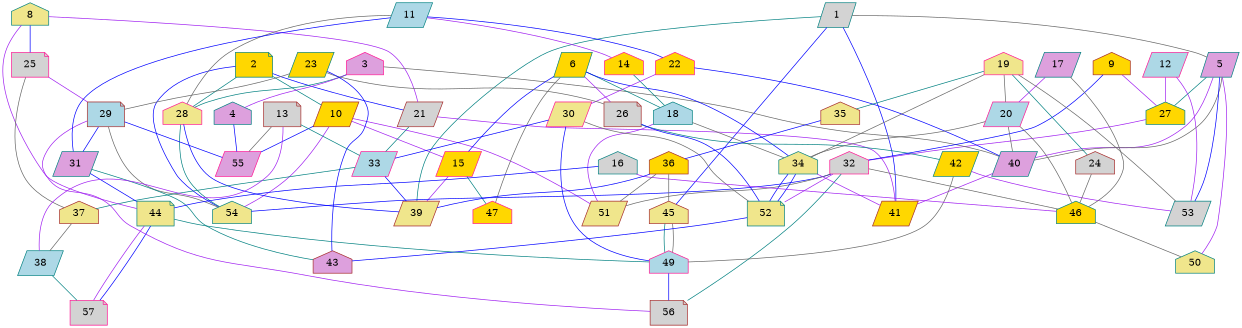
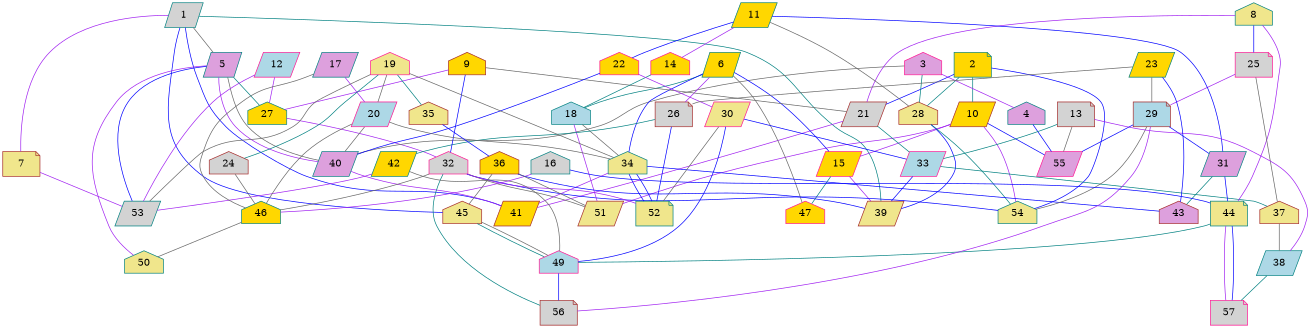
(410, 15) -> (754, 15)
none -> (639, 86)
(182, 114) -> (918, 114)
none -> (21, 164)
(550, 243) -> (890, 188)
